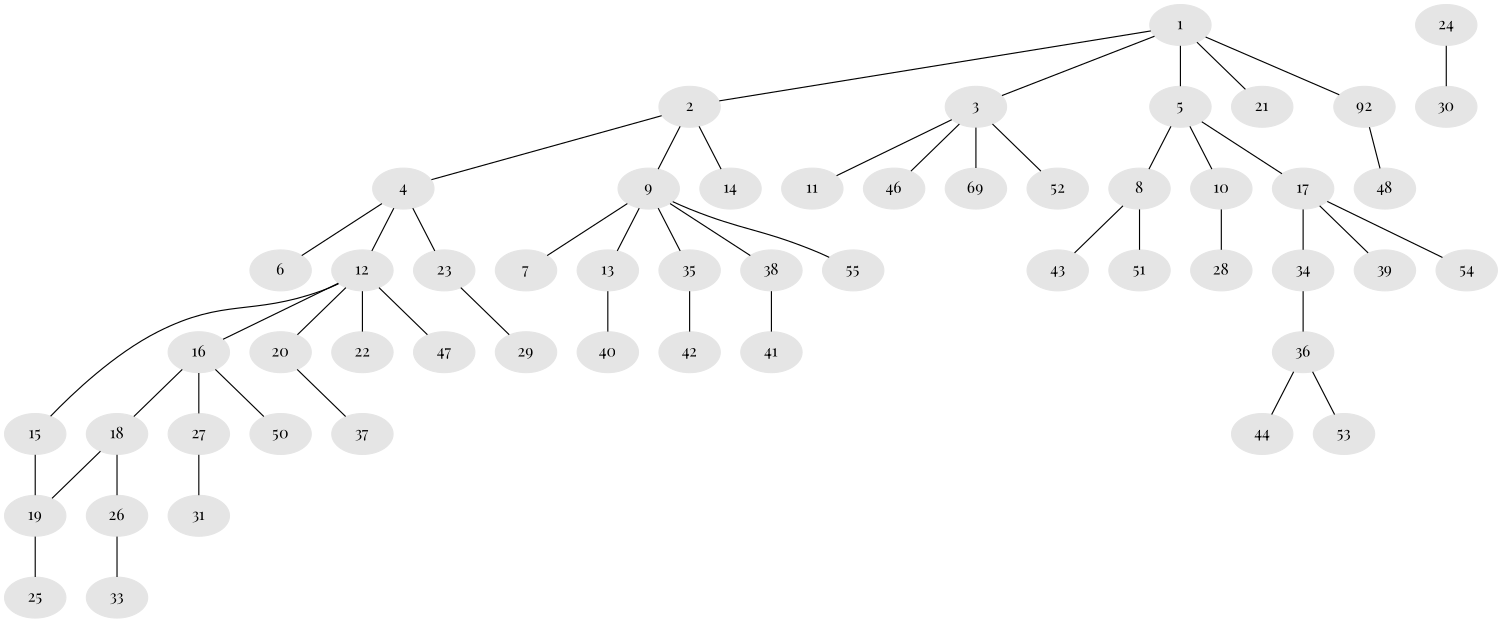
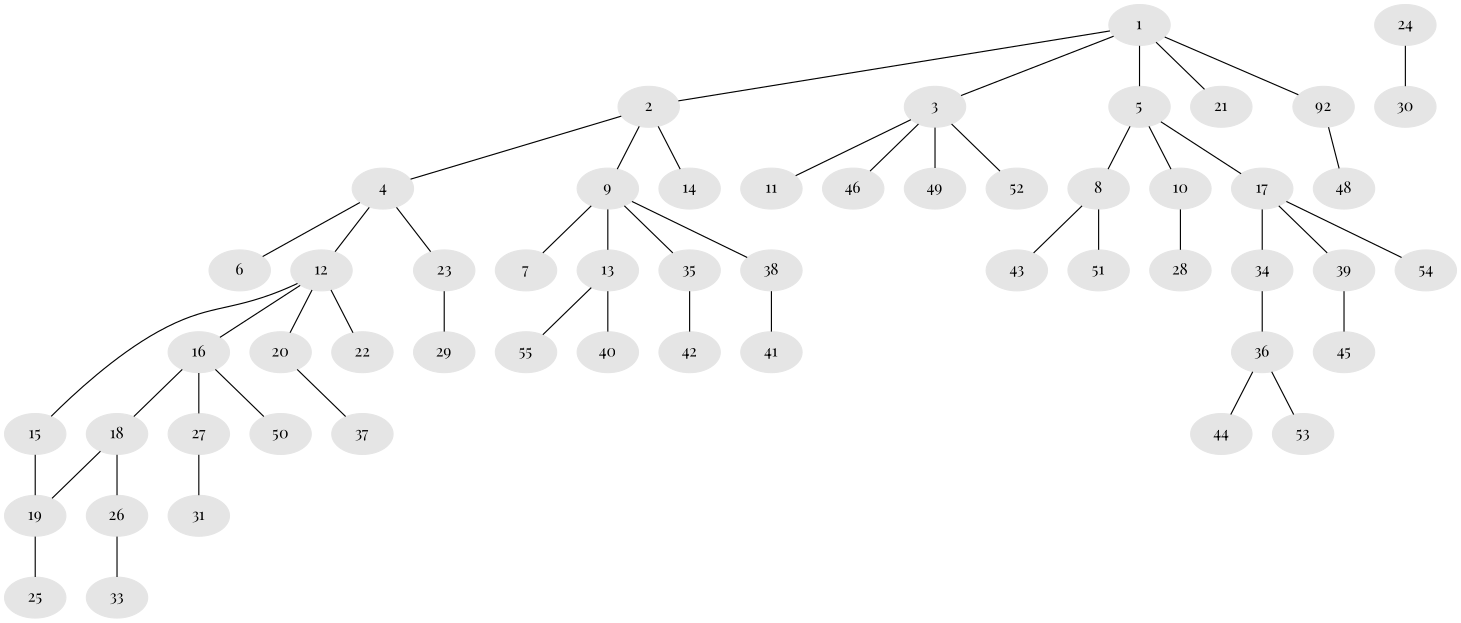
(976, 189) -> (935, 189)
(751, 229) -> (567, 311)
(444, 352) -> none
none -> (1344, 352)
